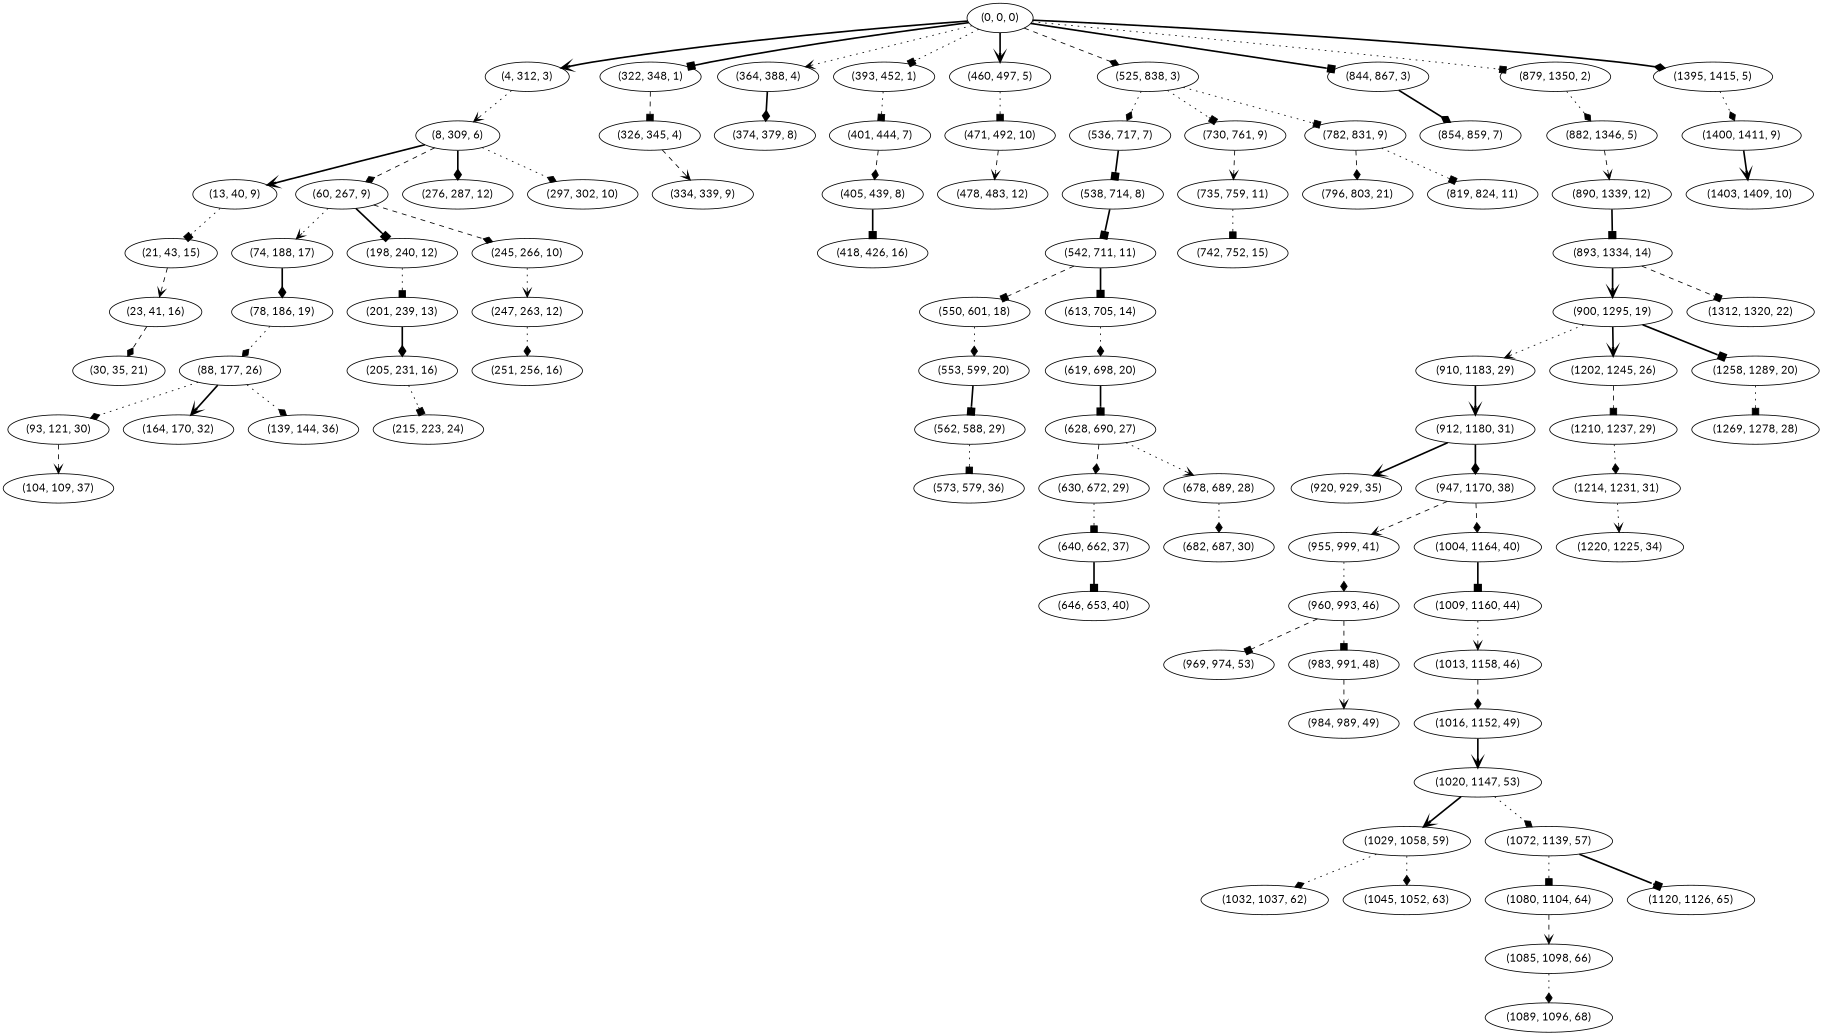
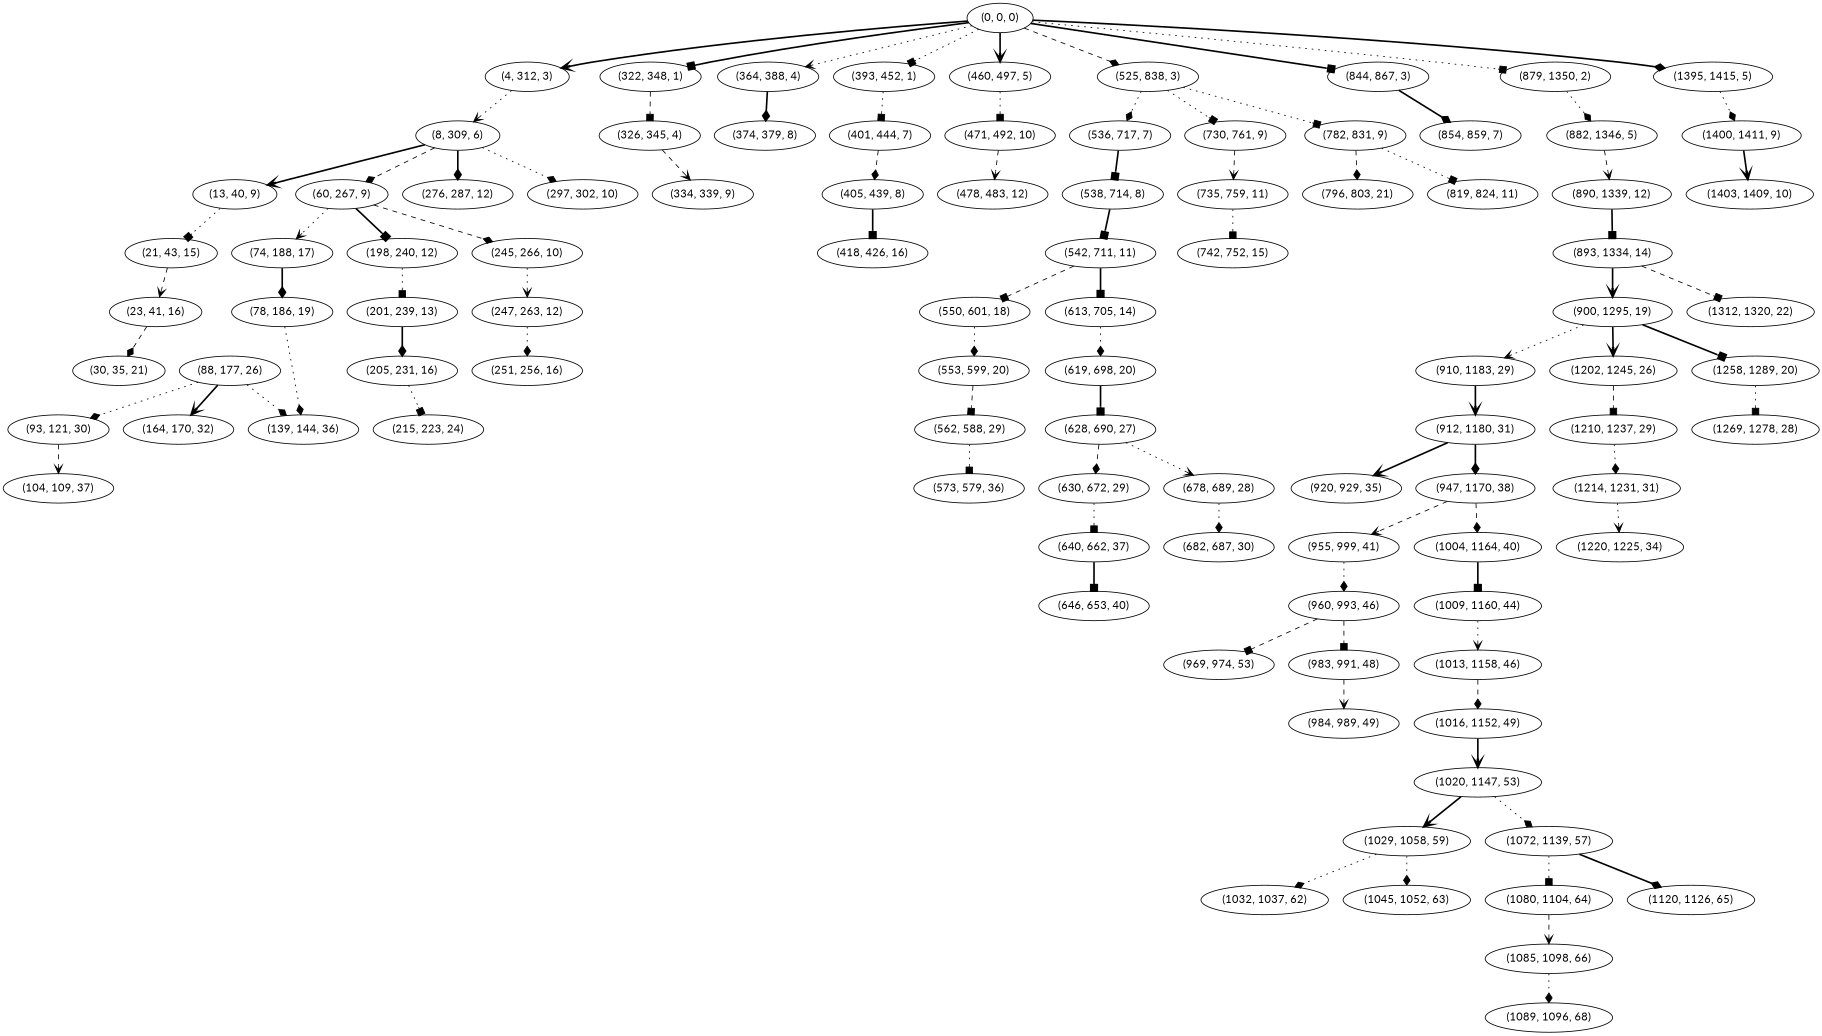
(259, 338) -> (292, 366)
(972, 396) -> (972, 396)
(1616, 869) -> (1616, 869)
